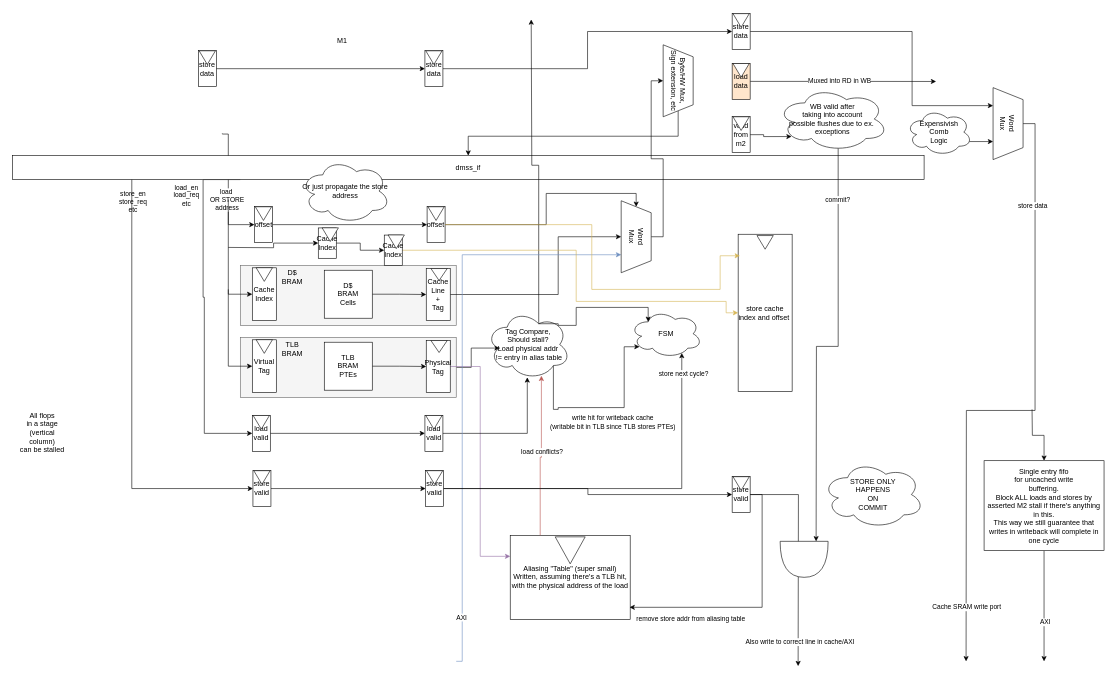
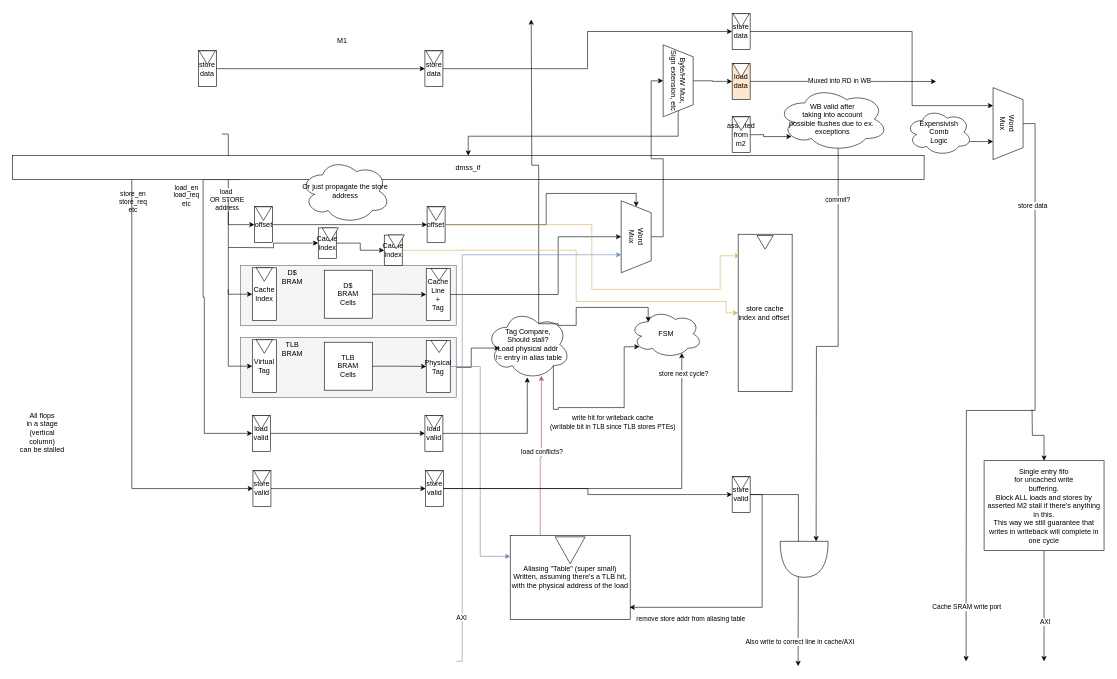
none -> (719, 81)
(741, 135) -> (741, 135)
(348, 366) -> (348, 366)
(873, 495) -> none
